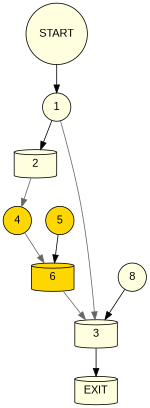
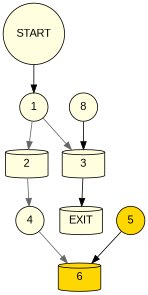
(48, 131) -> (31, 131)
(17, 220) -> (30, 220)
(72, 302) -> none
